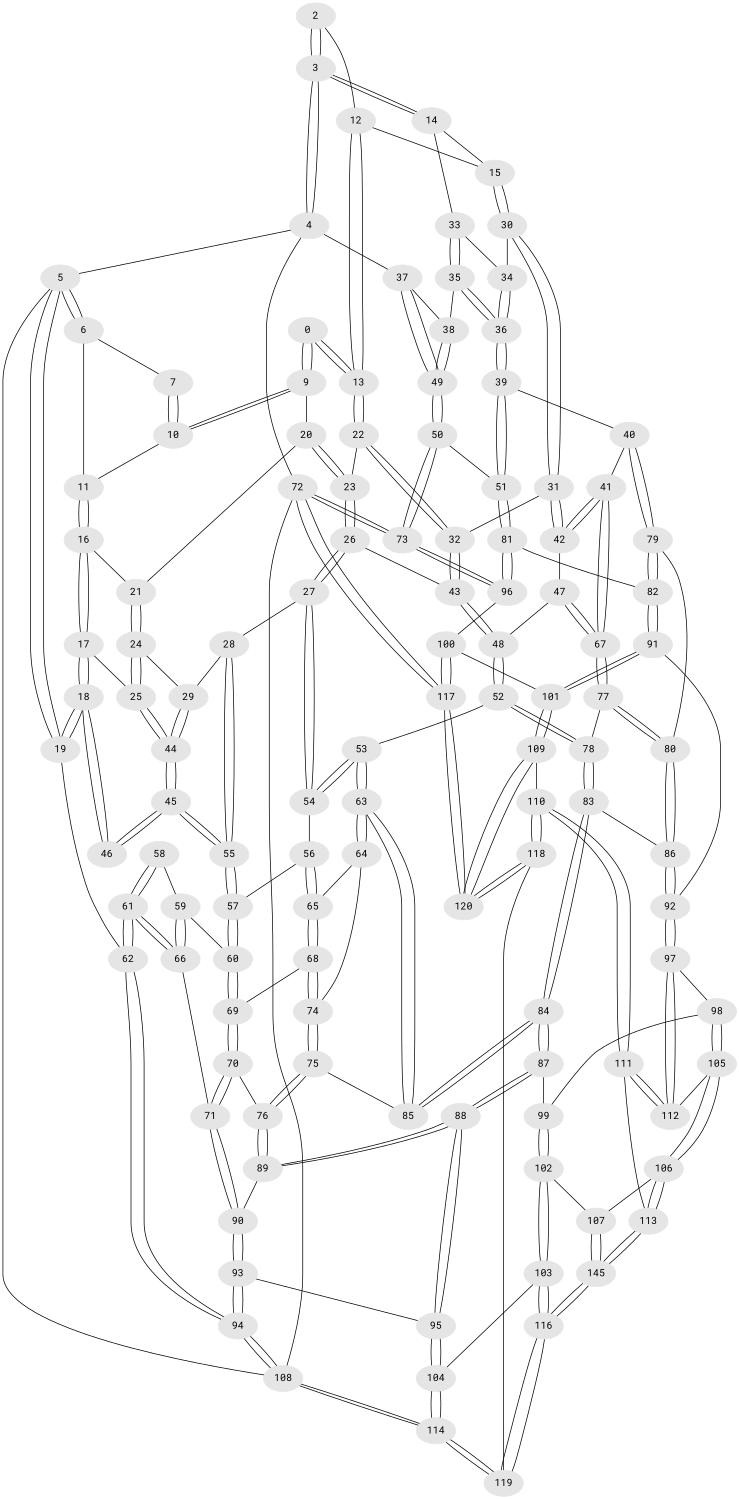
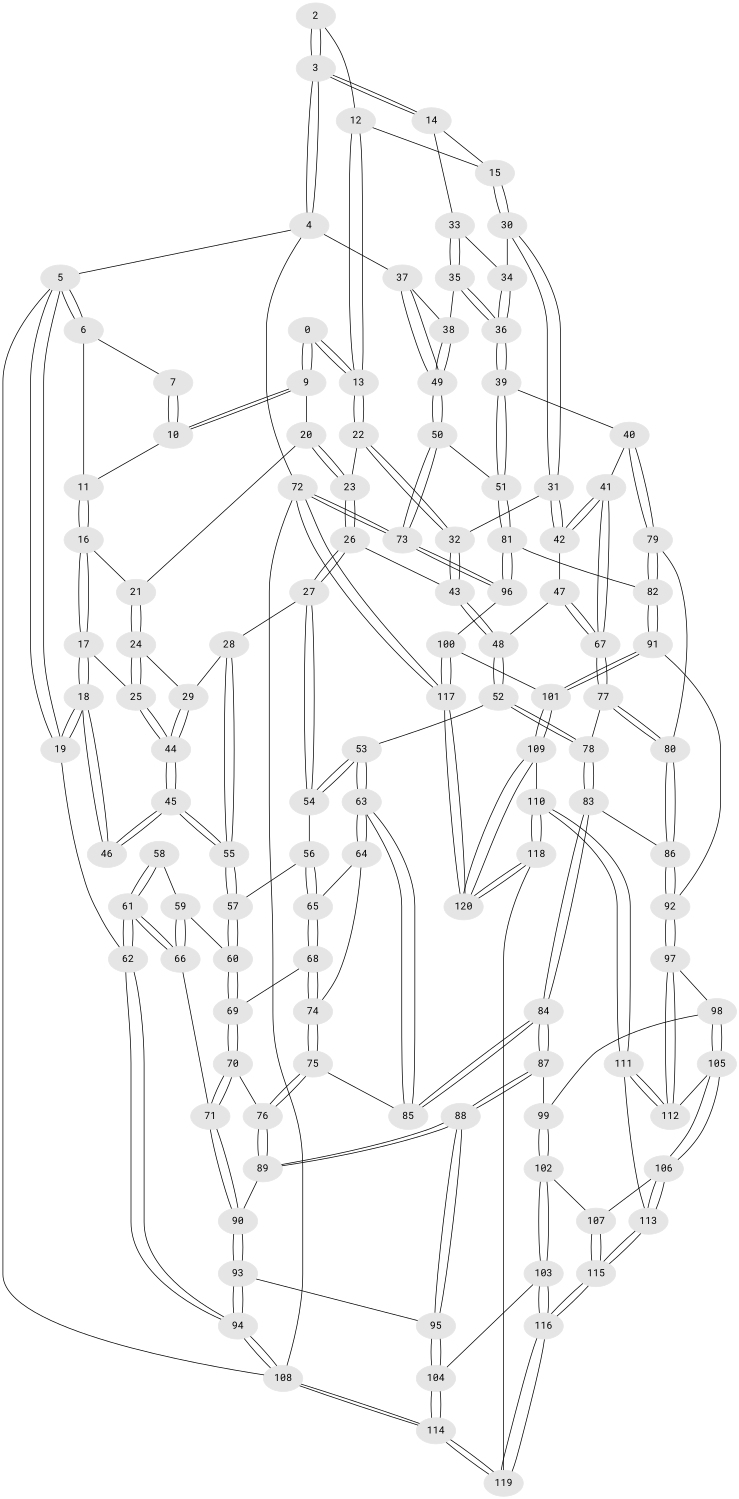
(596, 1274) -> (596, 1274)
